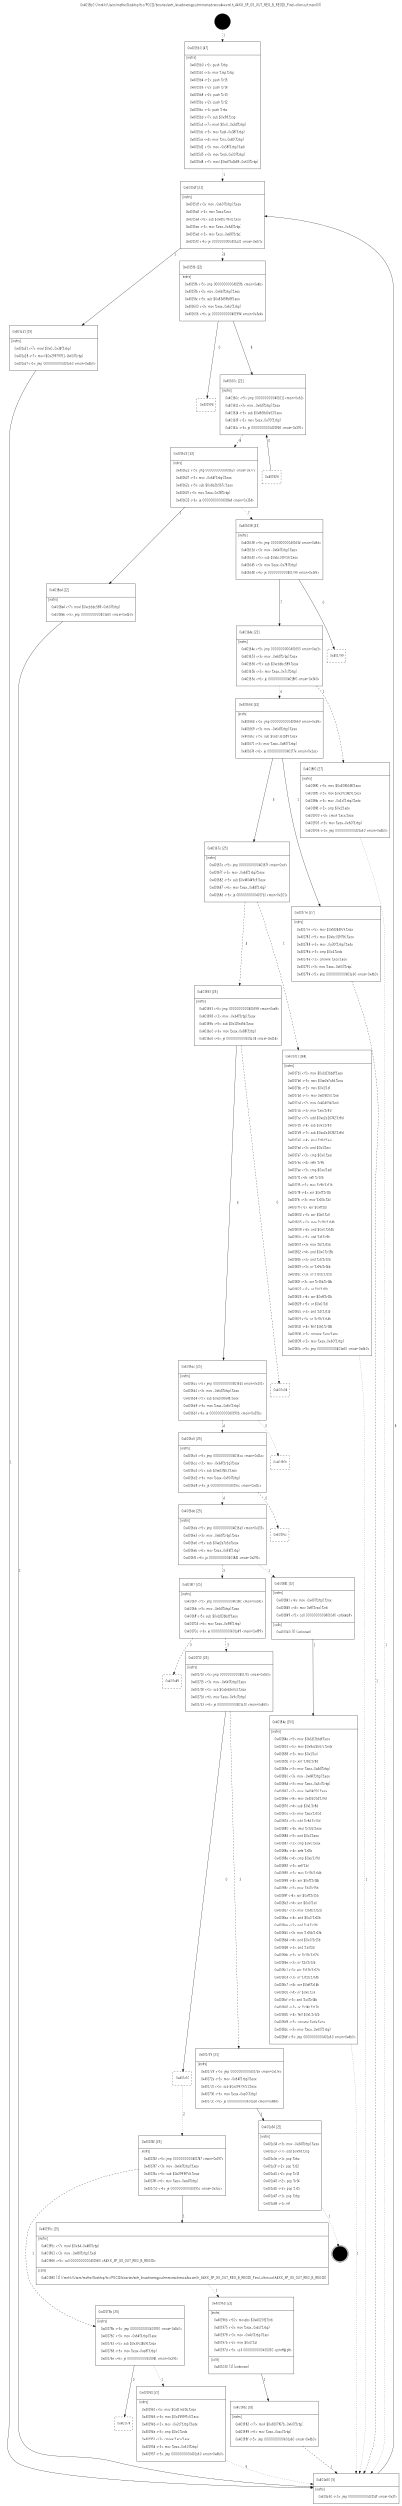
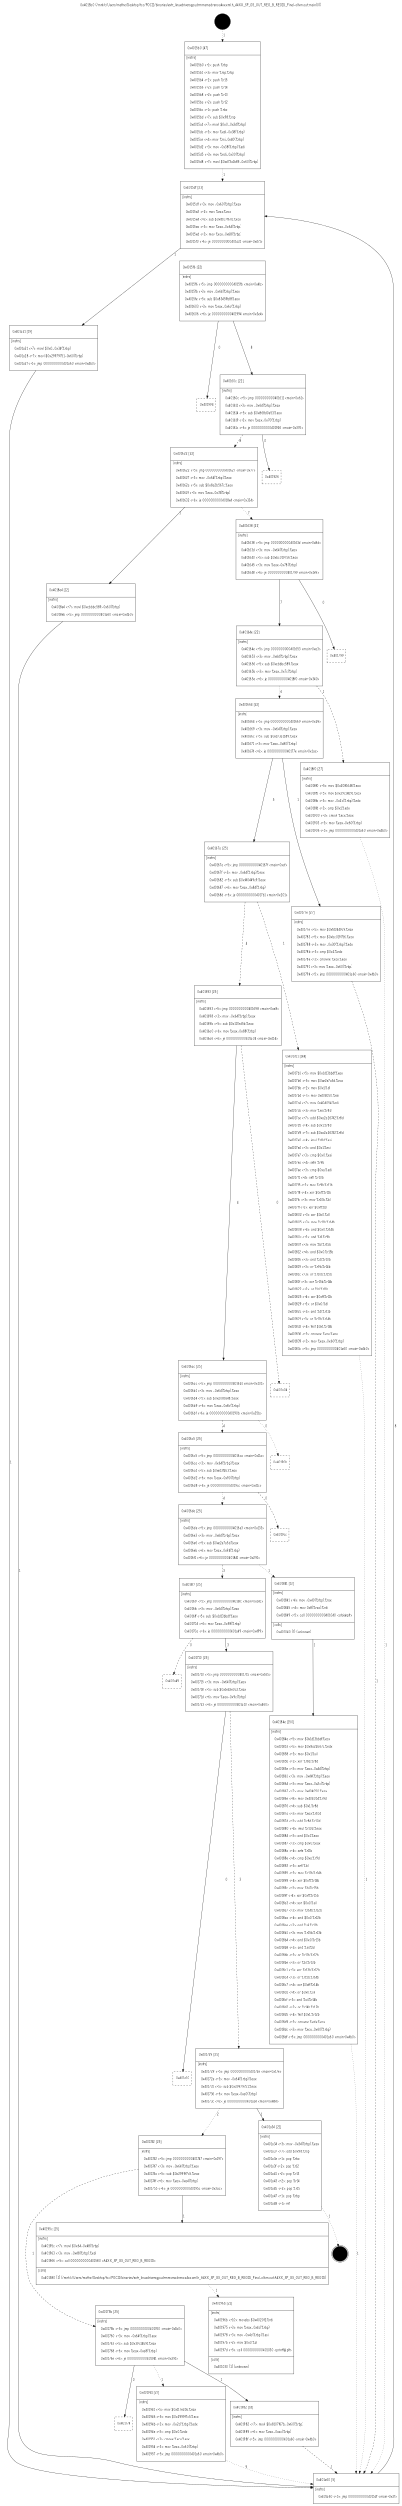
(223, 254) -> none
(269, 454) -> (265, 452)
(226, 1644) -> (226, 1644)
(182, 2109) -> (212, 2121)
(265, 2386) -> (216, 2379)
